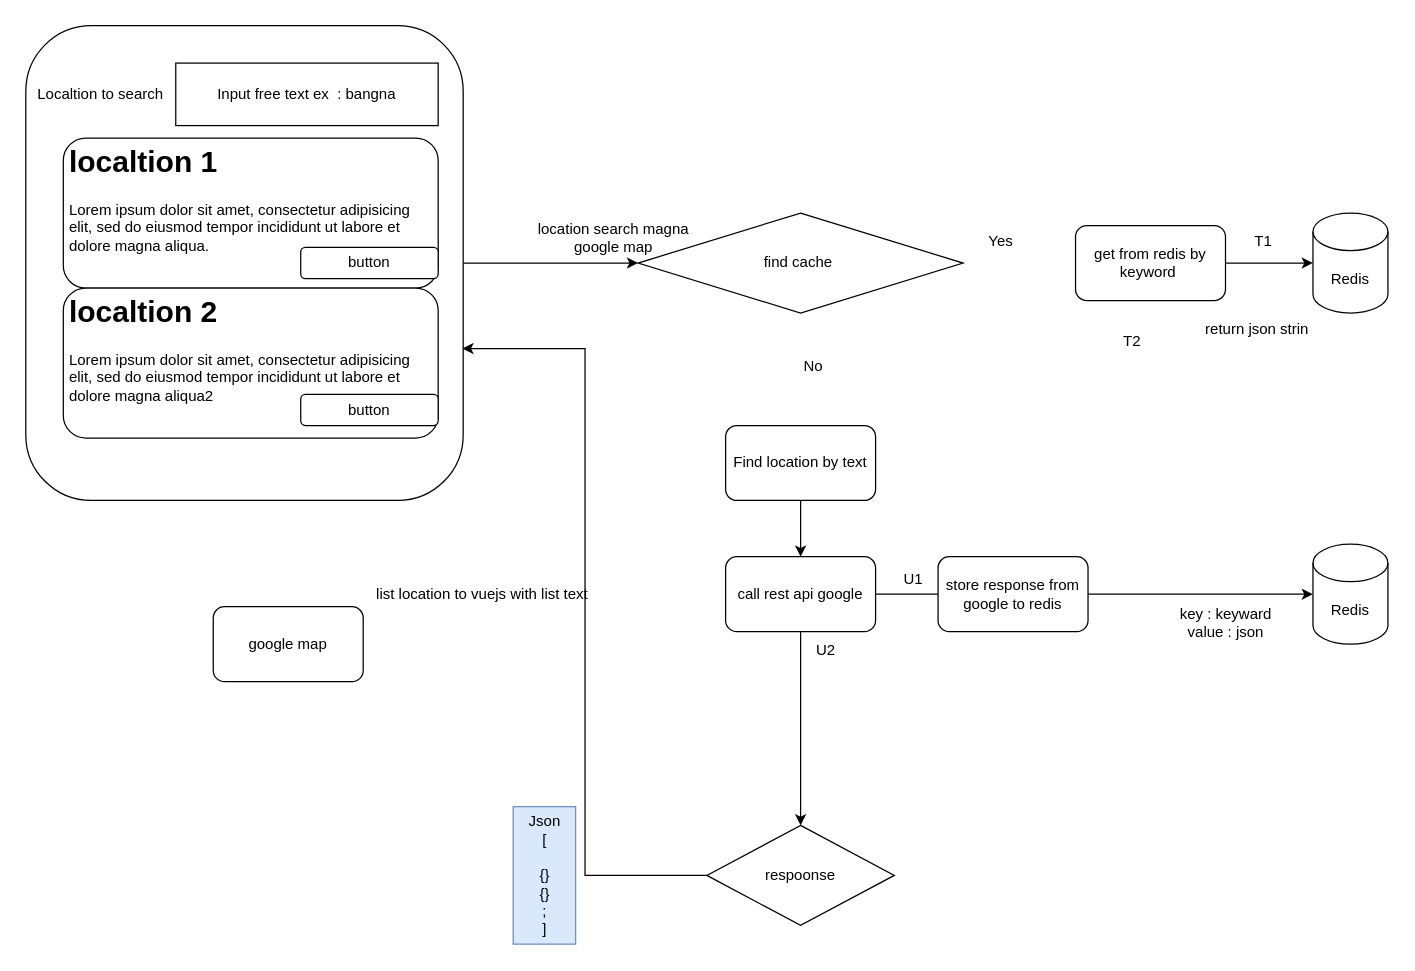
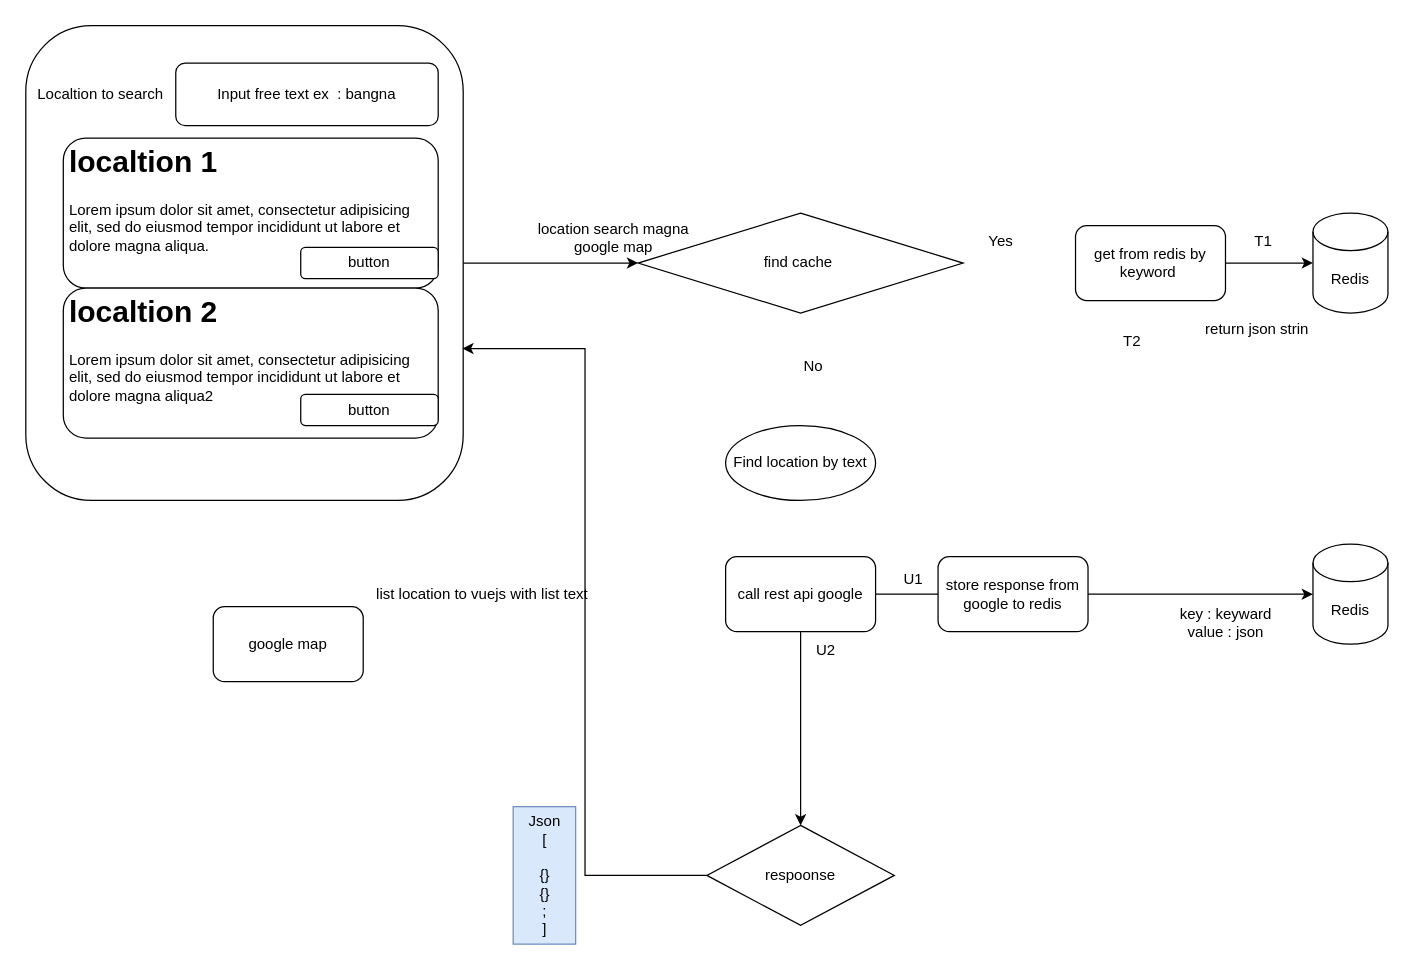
(307, 94) -> (307, 94)
(801, 463) -> (801, 463)
(801, 525) -> none
